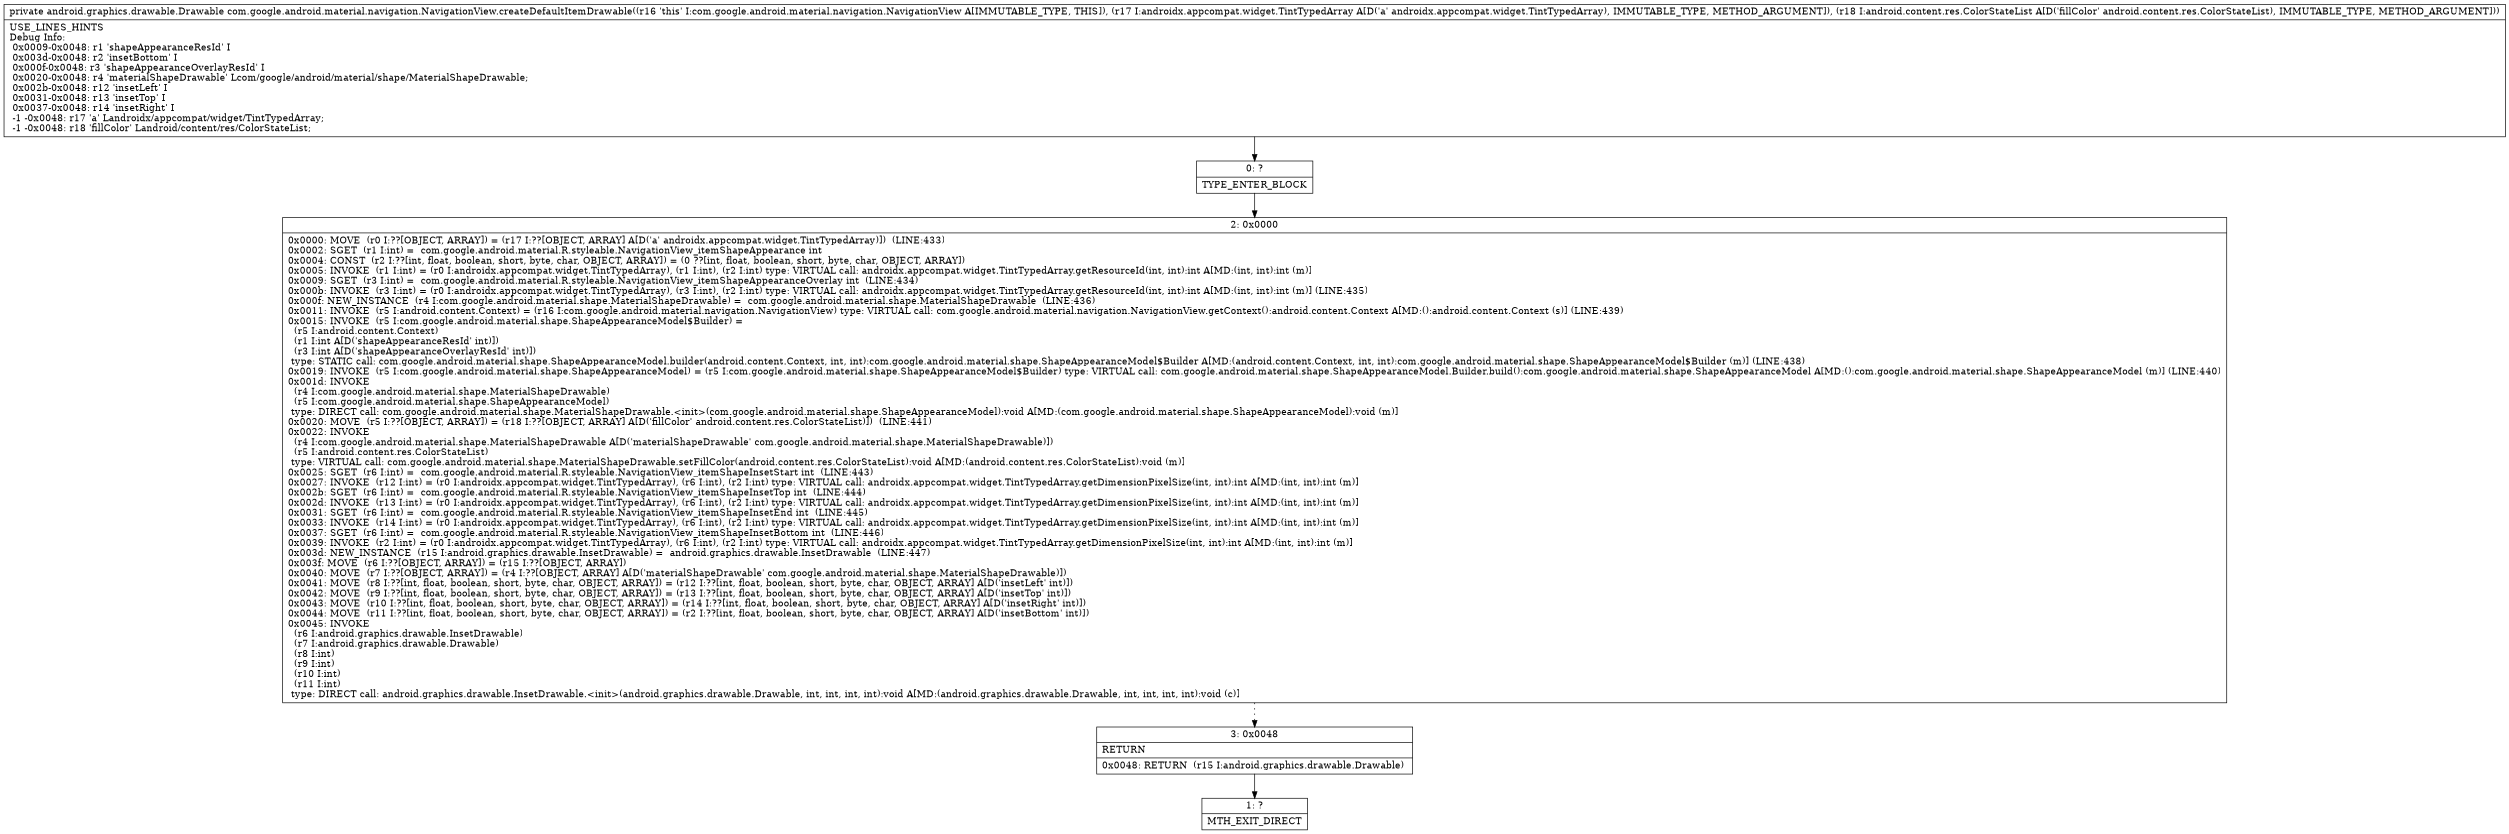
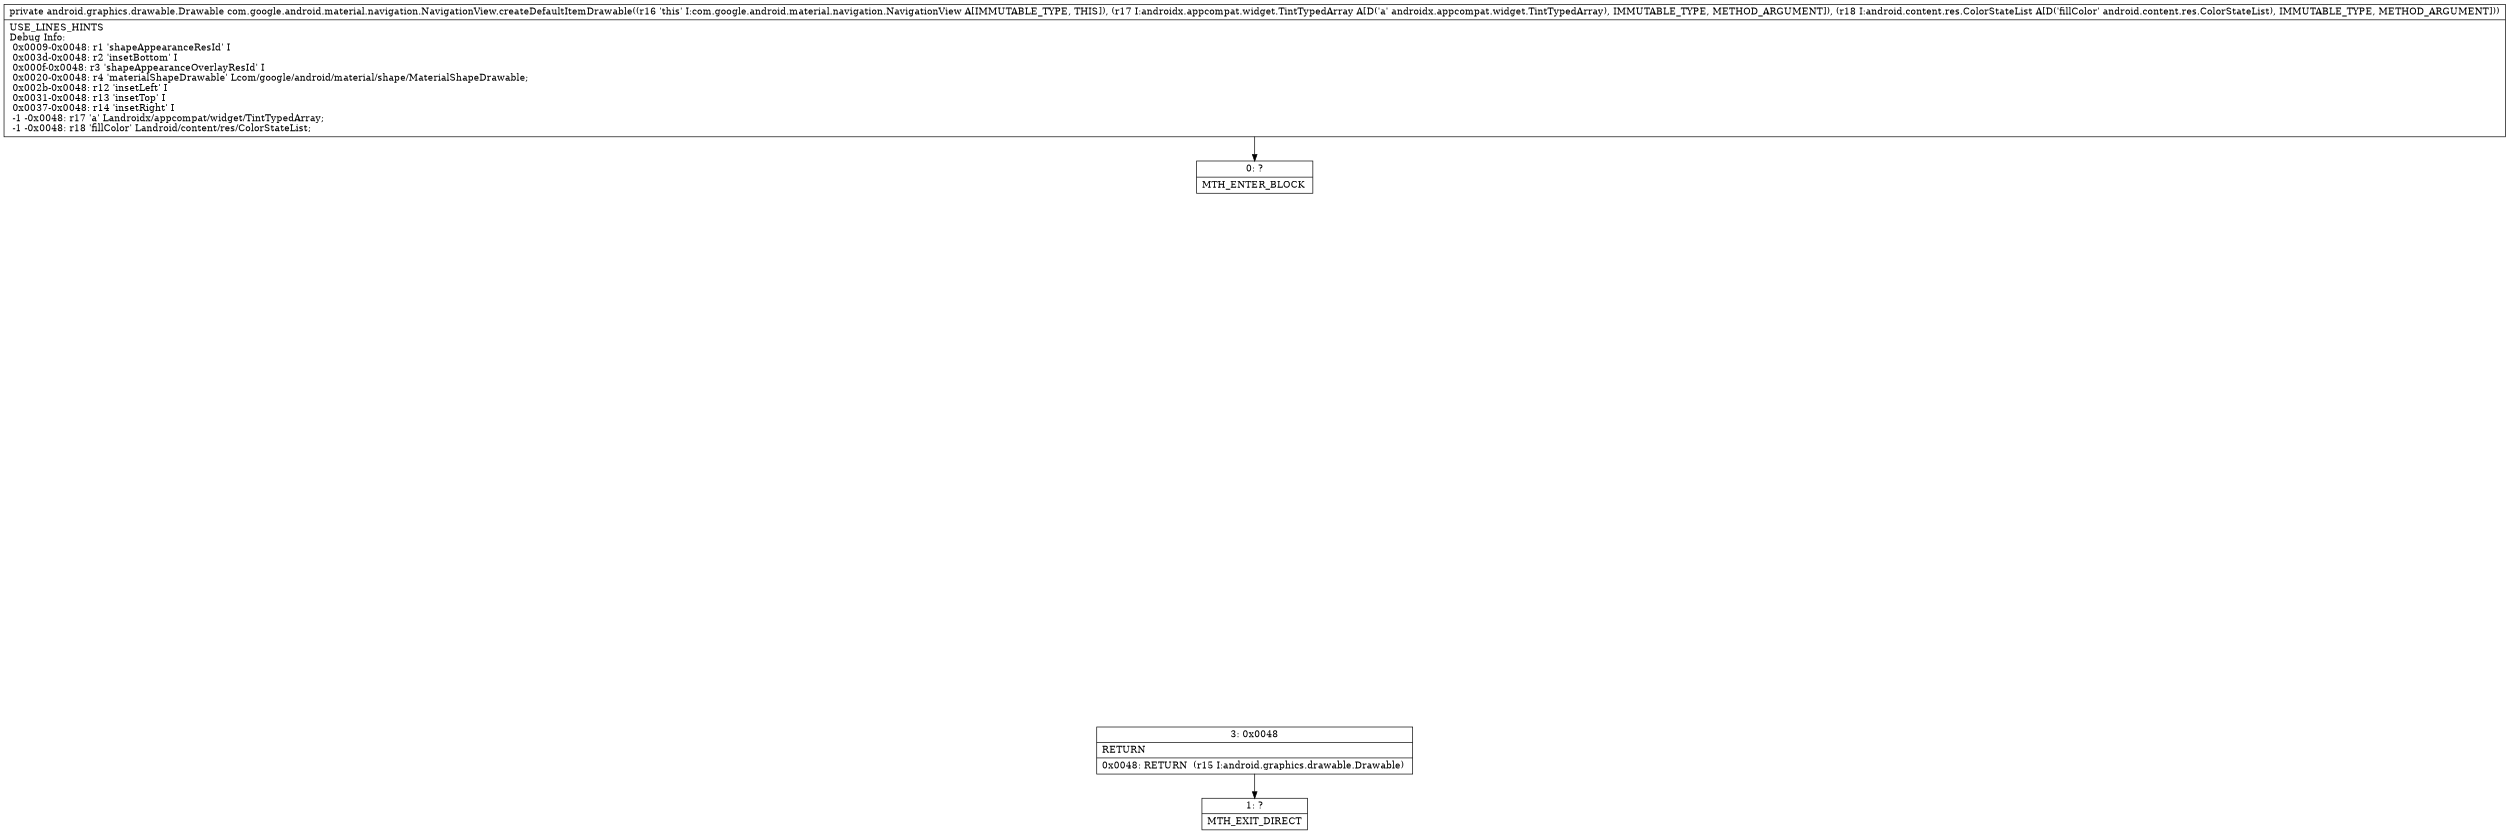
(1255, 185) -> (1254, 185)
(1255, 460) -> none
